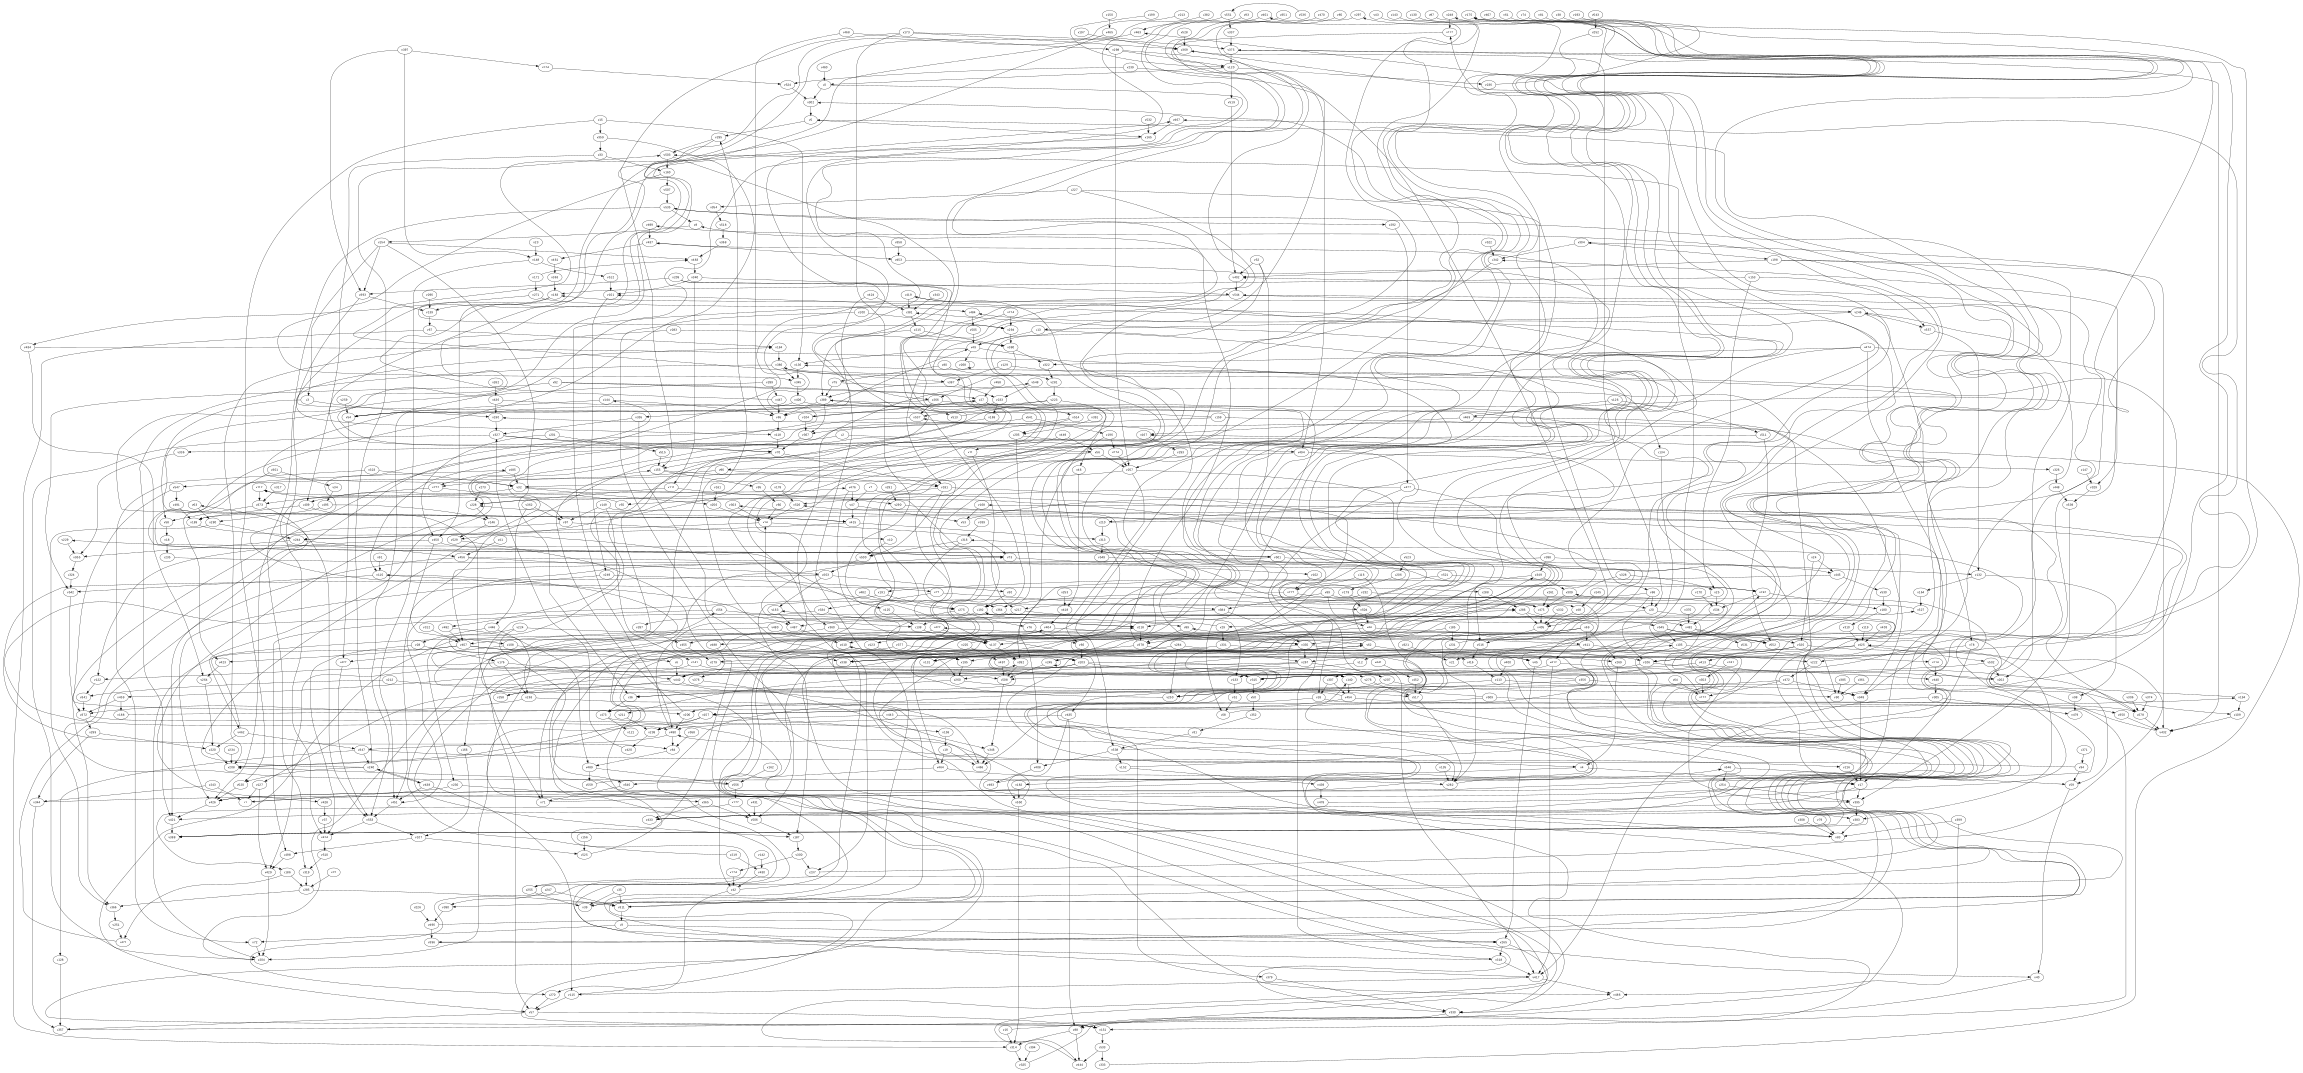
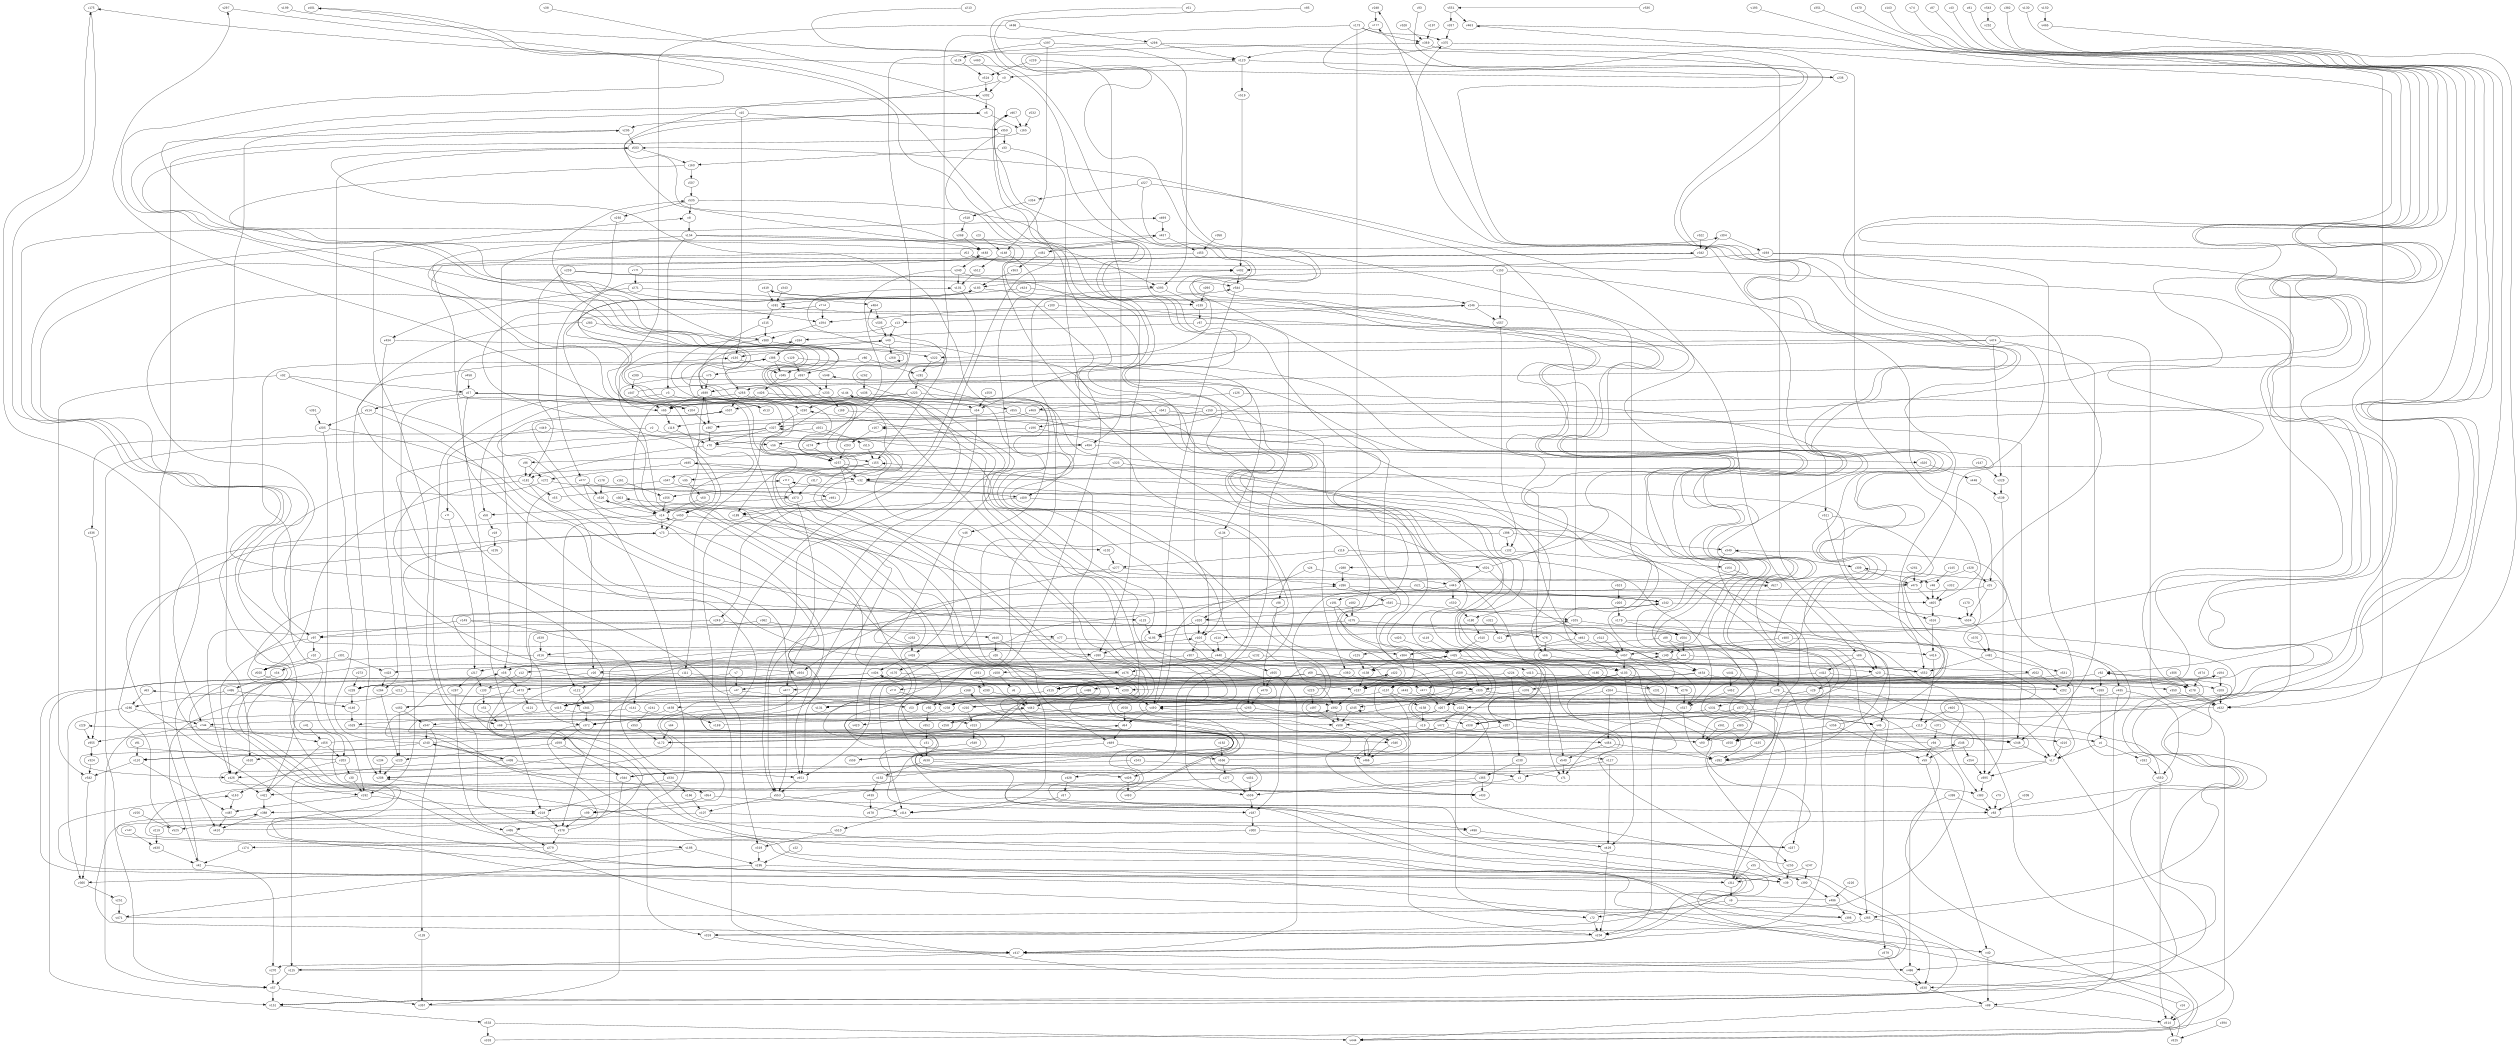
(1488, 15) -> none
none -> (1173, 665)
(514, 679) -> (1257, 698)
(1672, 701) -> (2140, 677)
